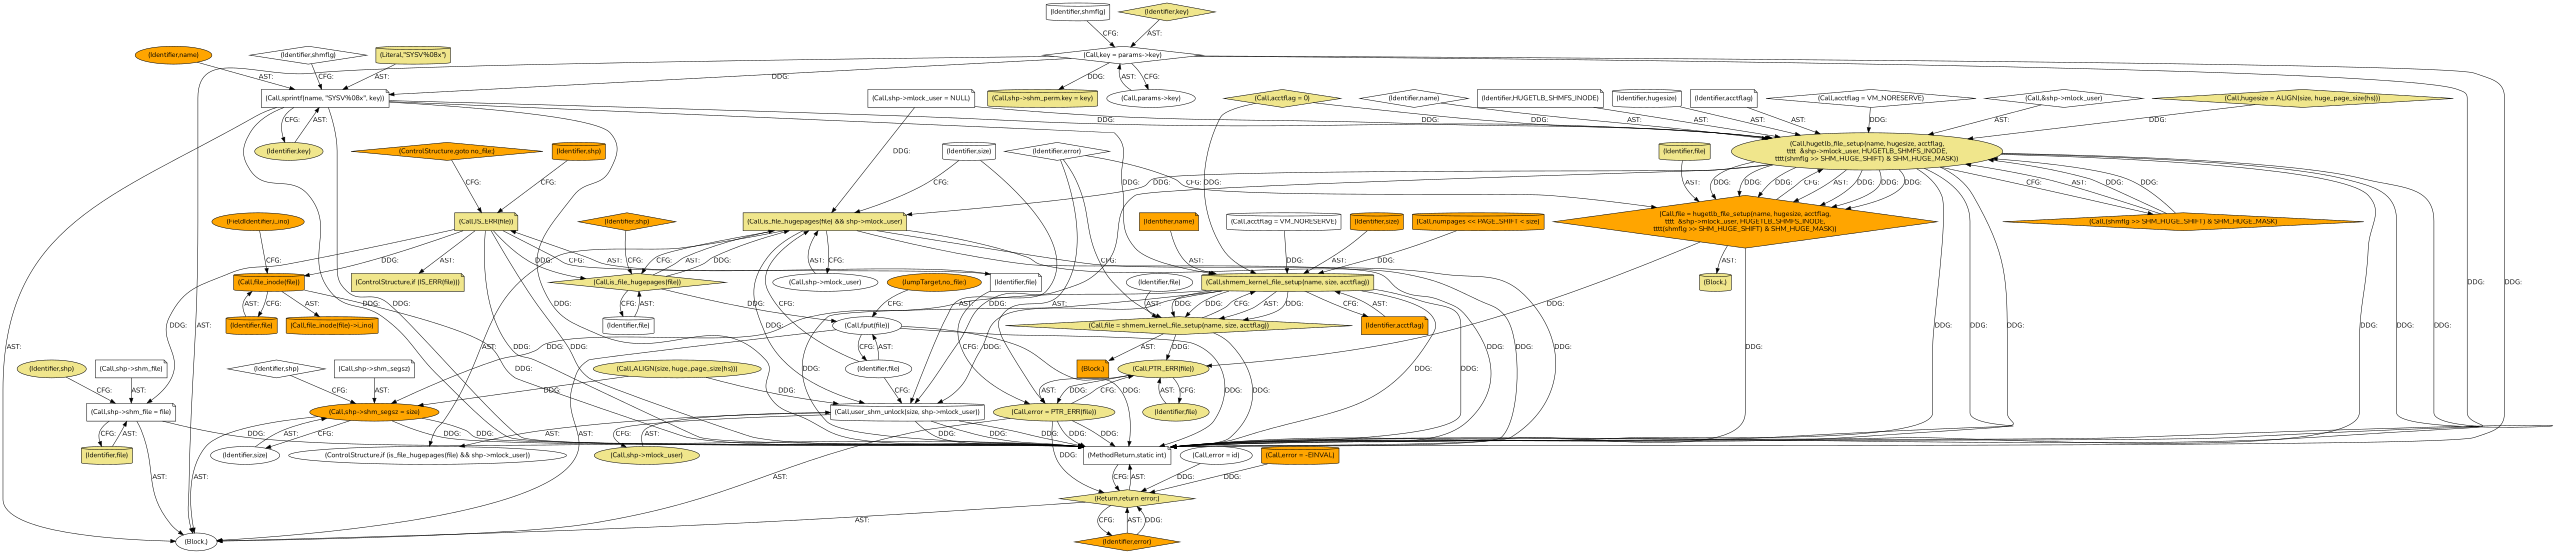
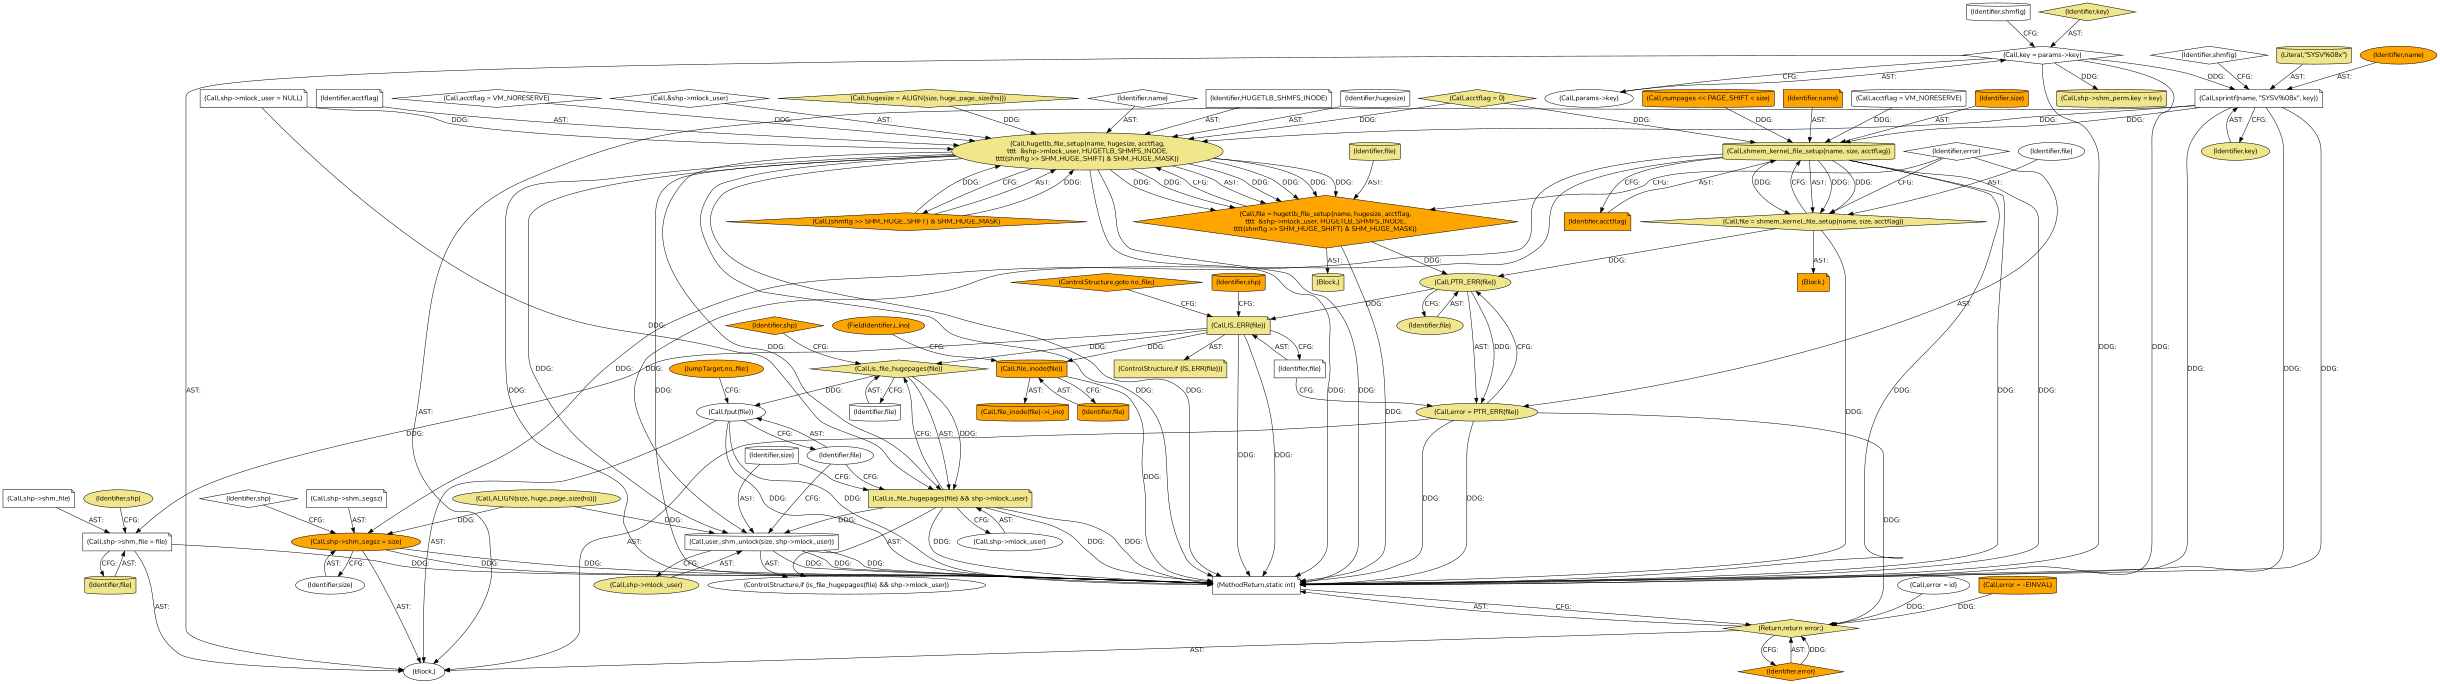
none -> (1354, 304)
